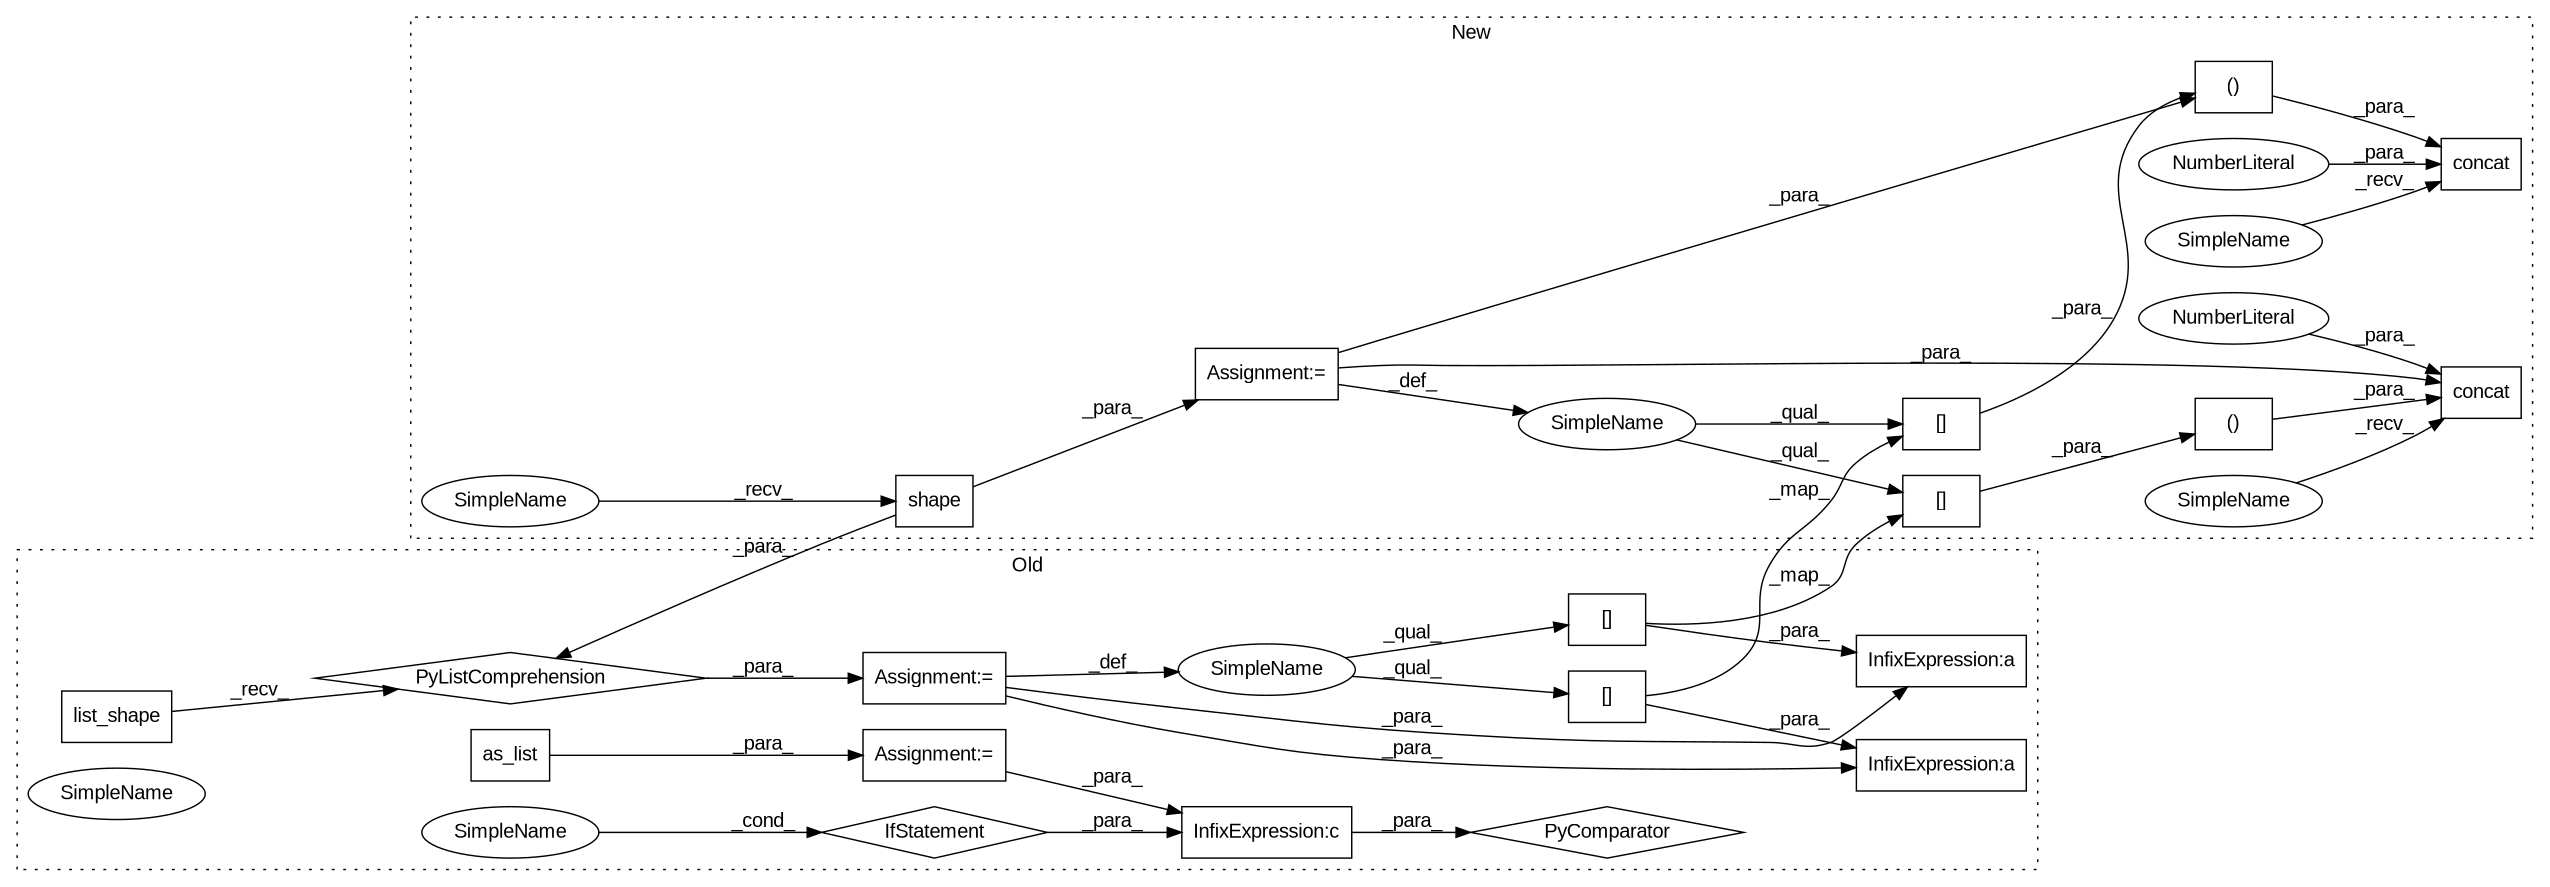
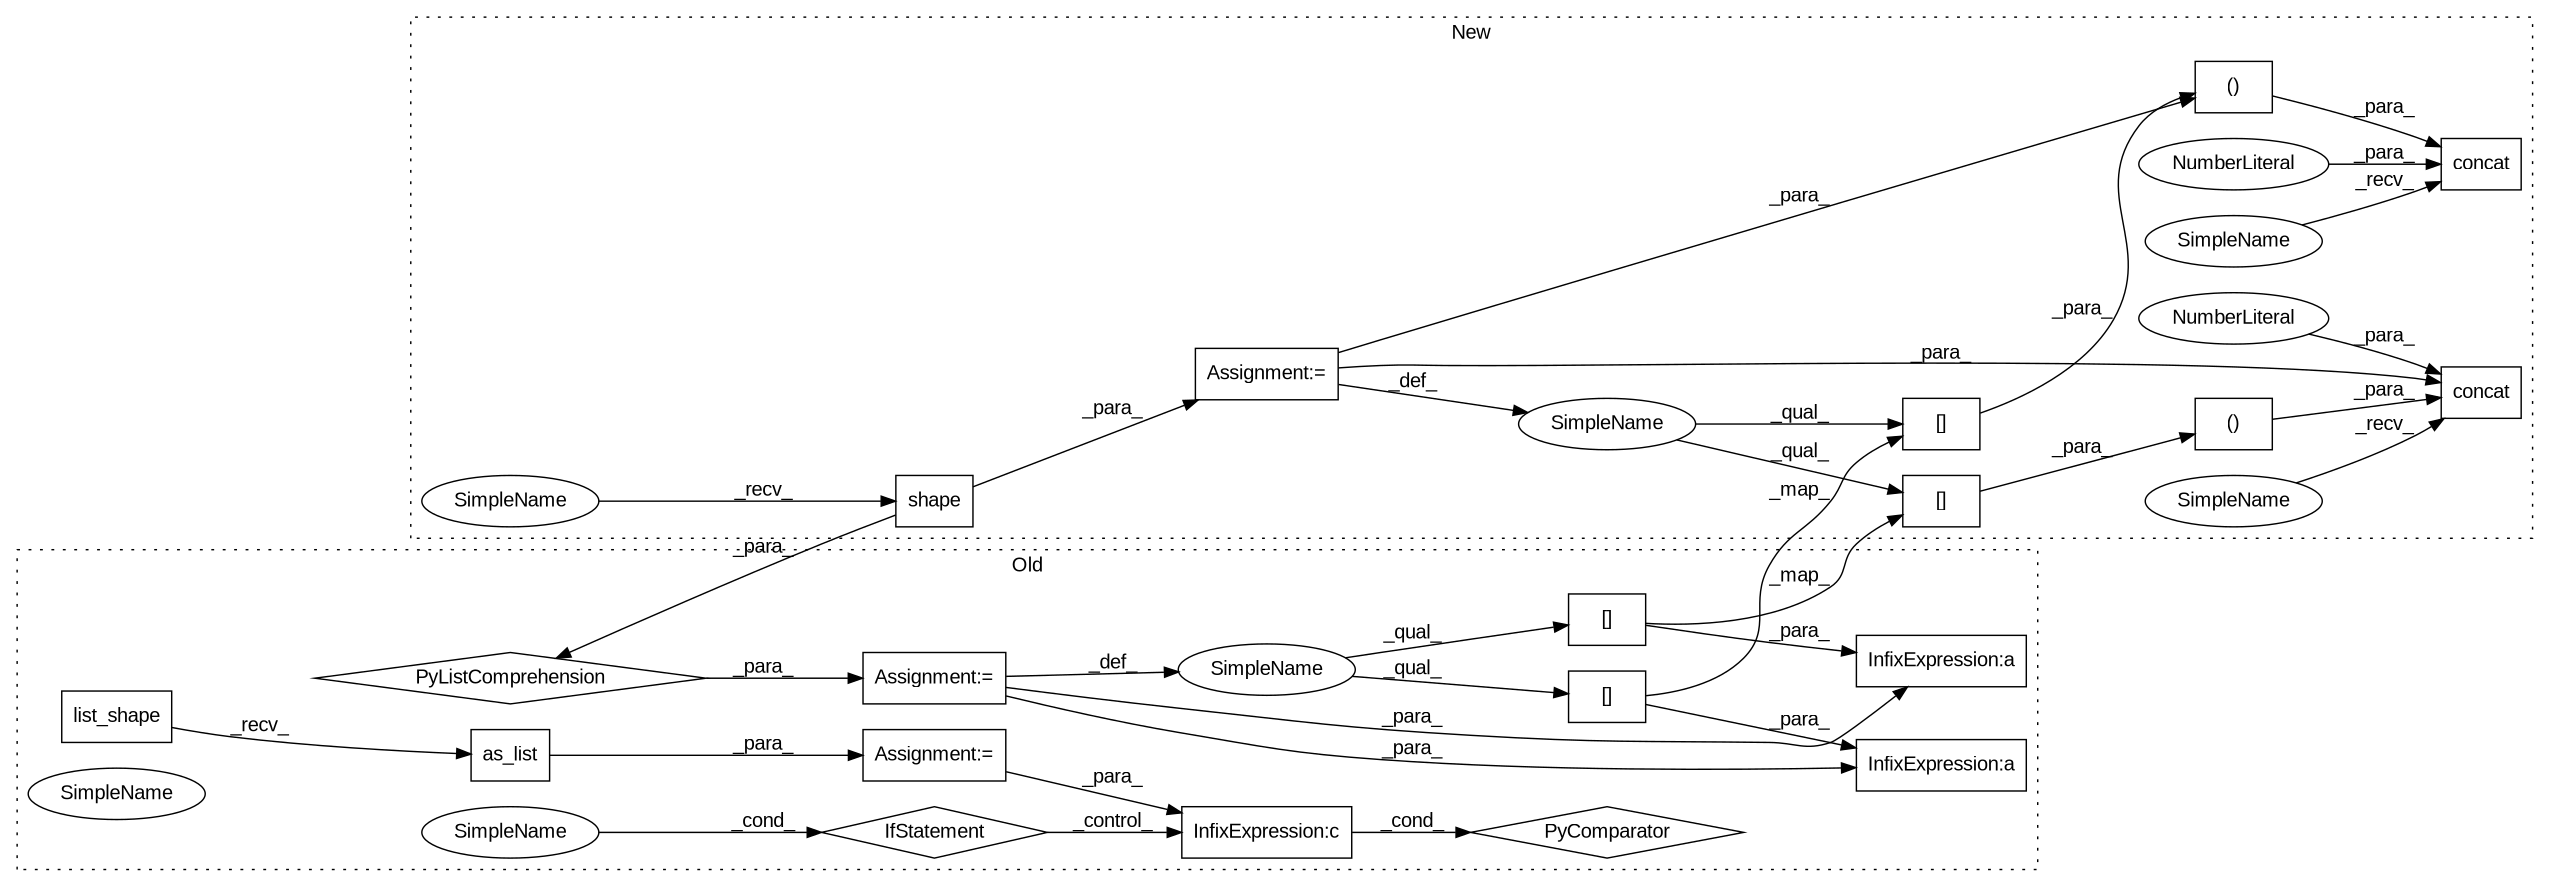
(278, 701) -> (314, 745)
(1113, 822) -> (1113, 822)
(1413, 822) -> (1413, 822)
